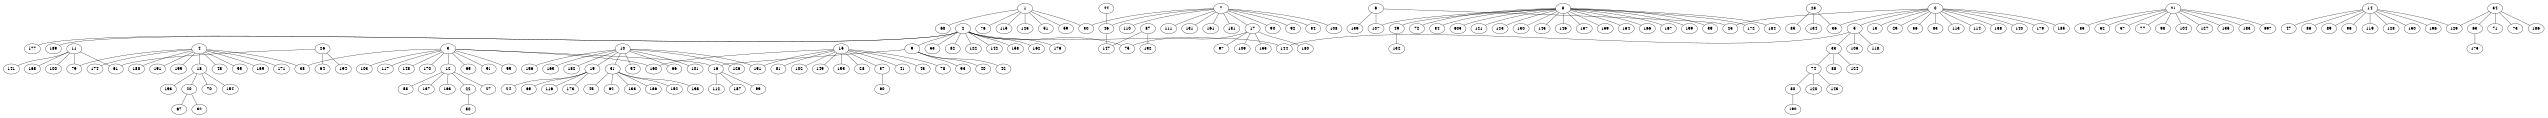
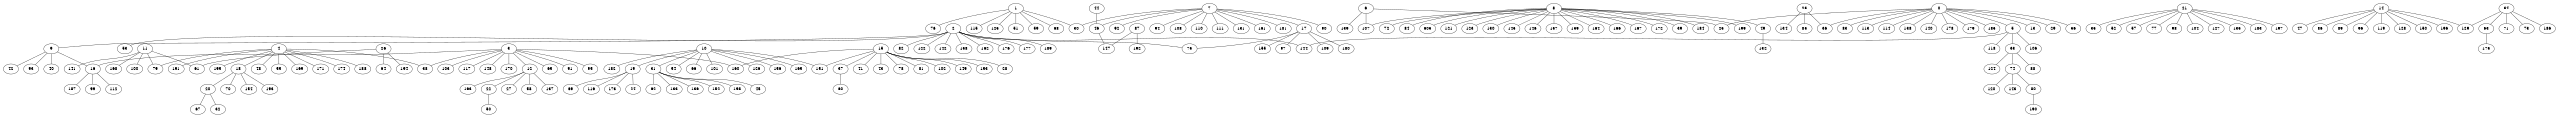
none -> (1950, 29)
(2268, 29) -> (2279, 29)
